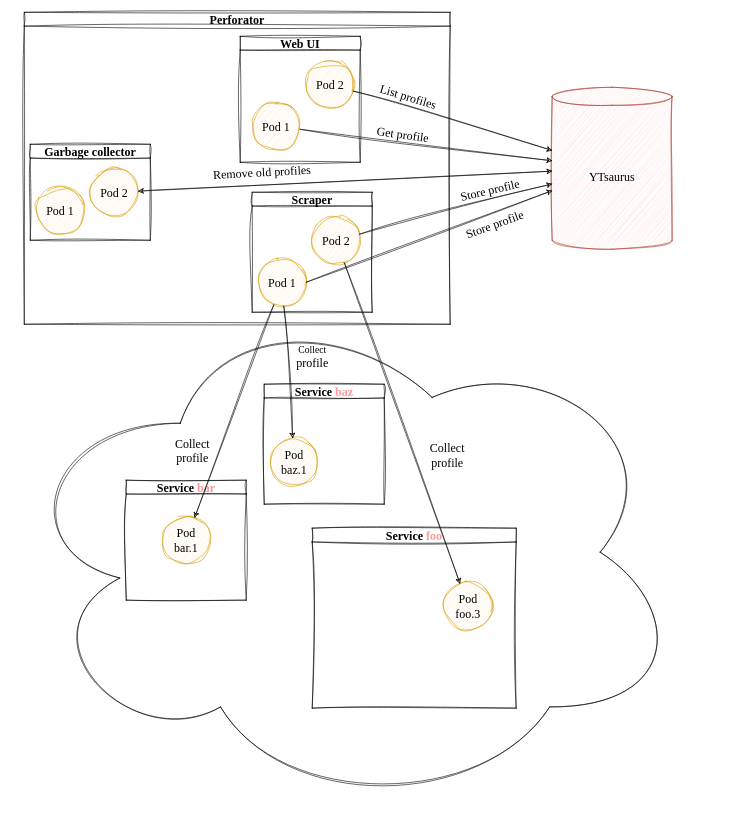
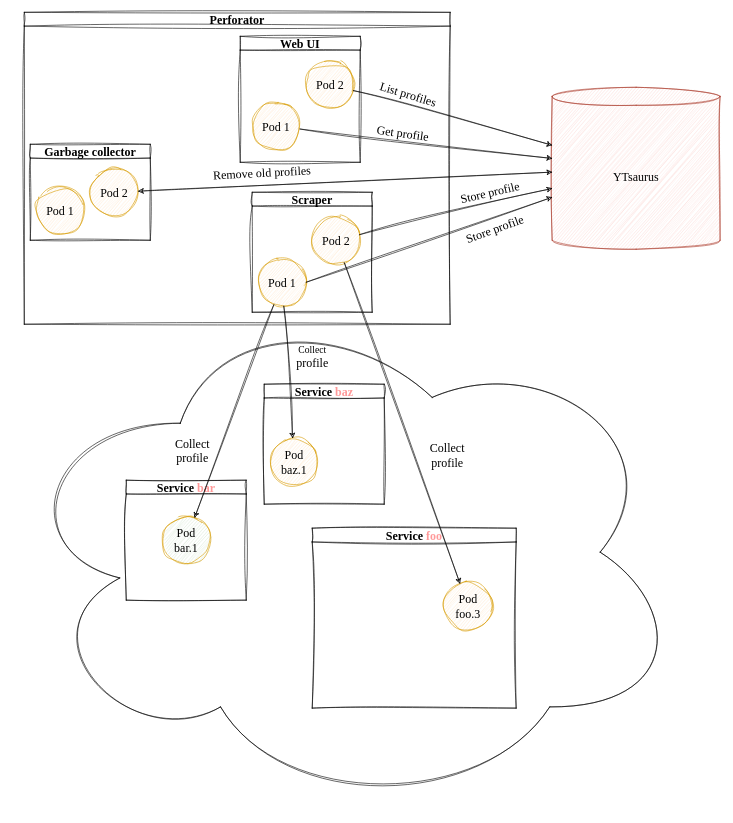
(612, 168) -> (636, 168)
(186, 540) -> (186, 540)
